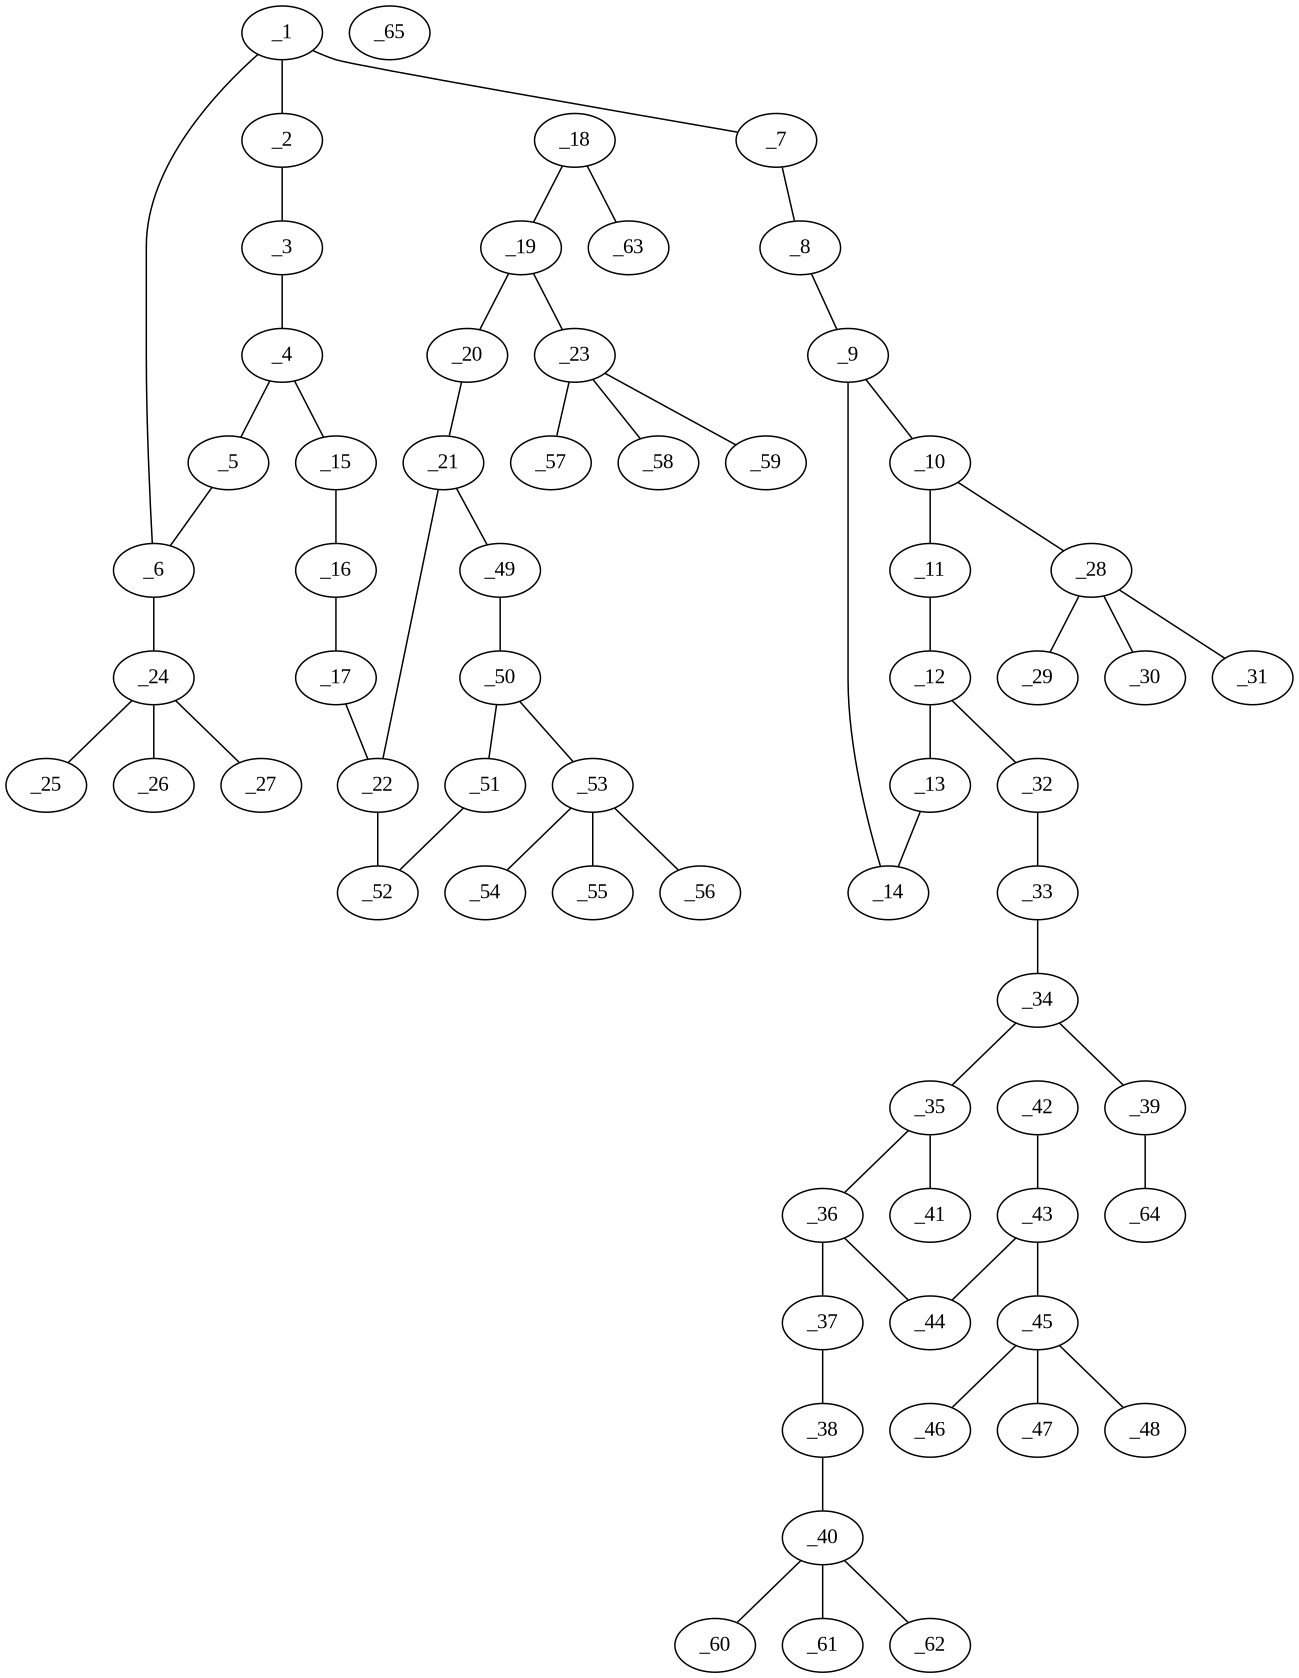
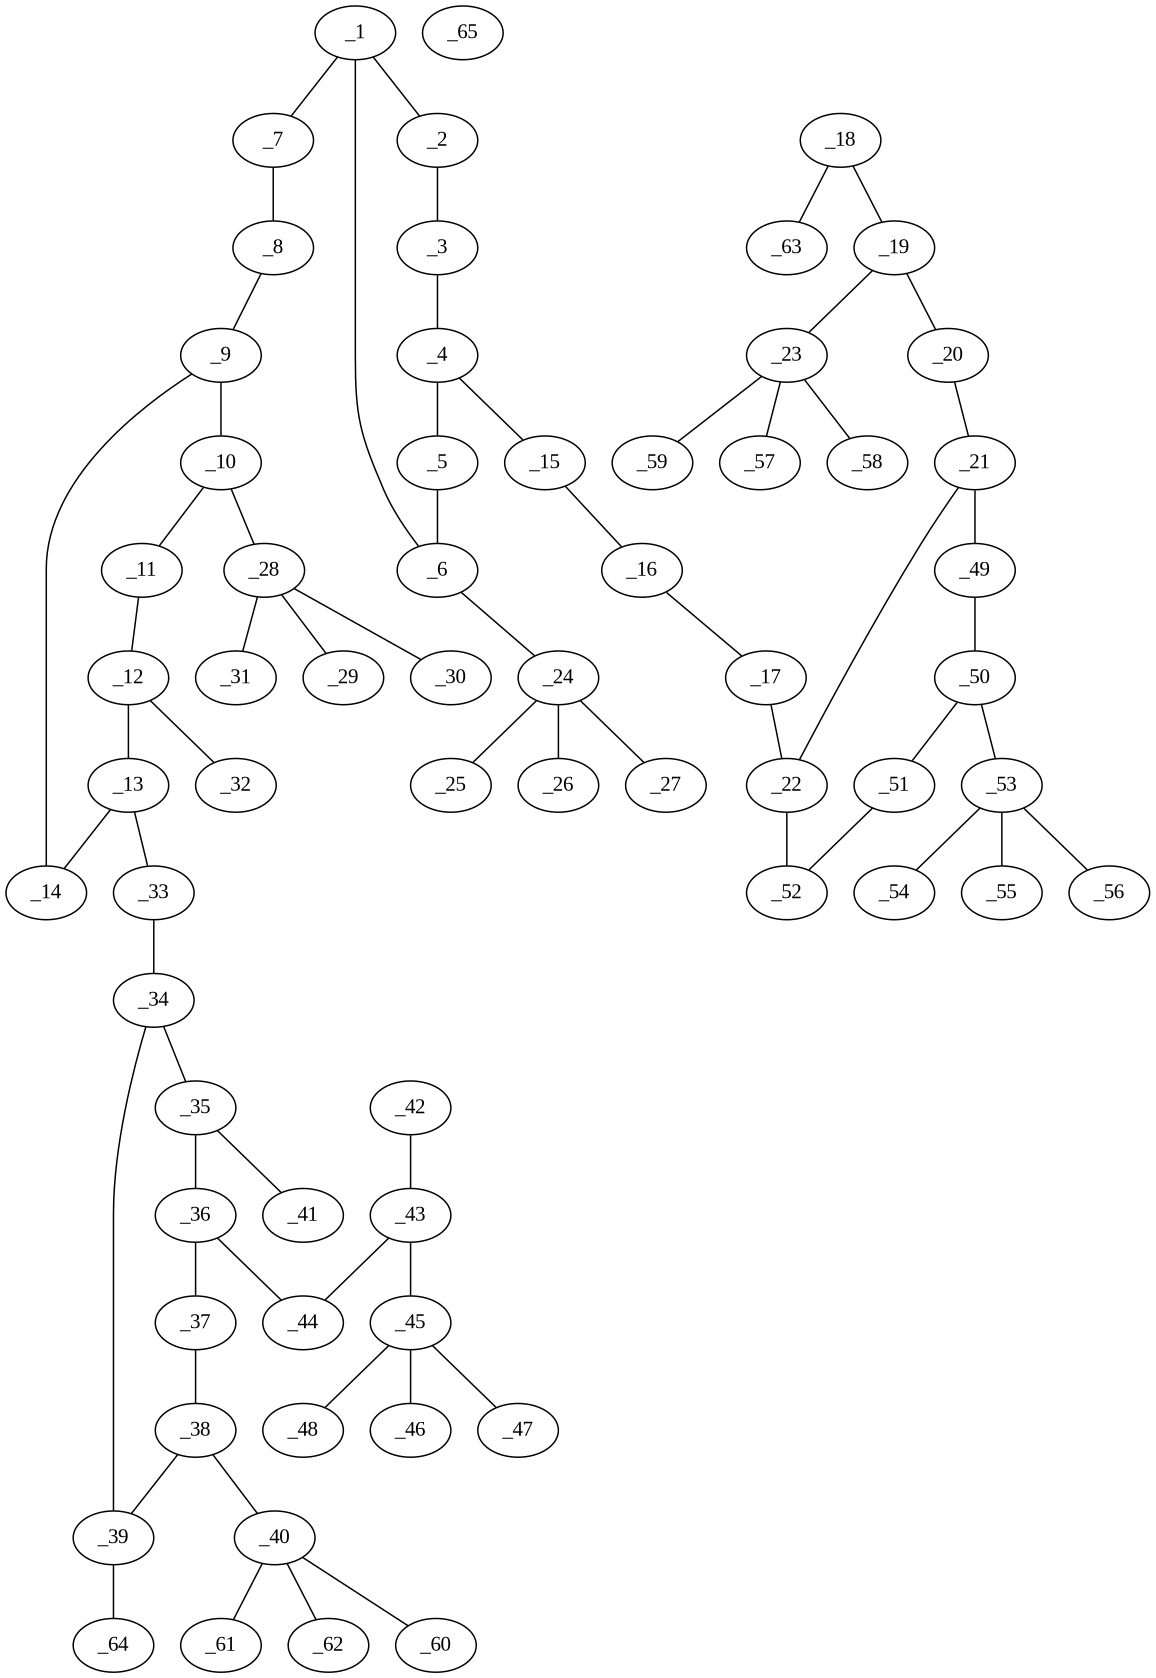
(1038, 839) -> (141, 839)
none -> (155, 1484)
